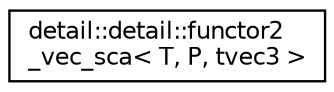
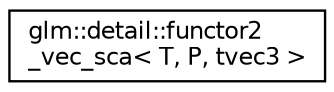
(167, 46) -> (167, 46)
